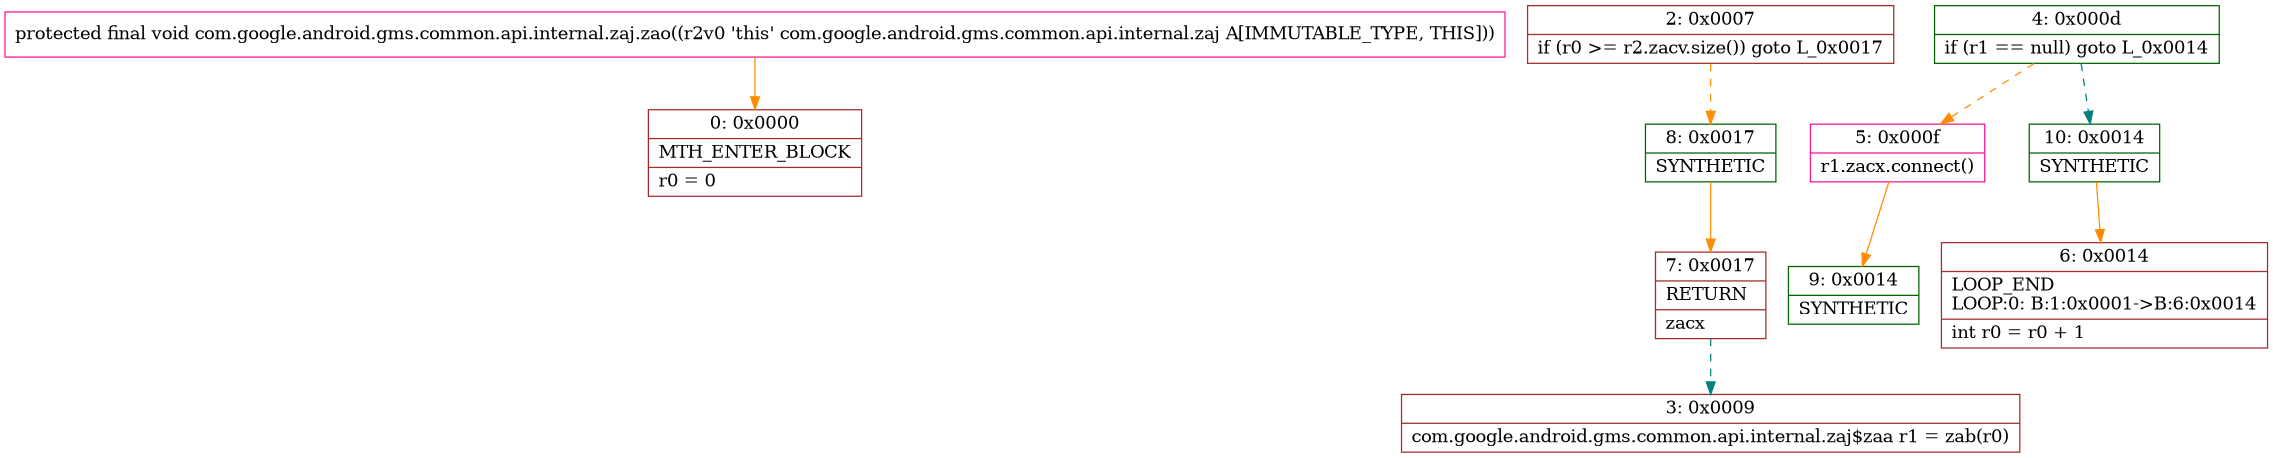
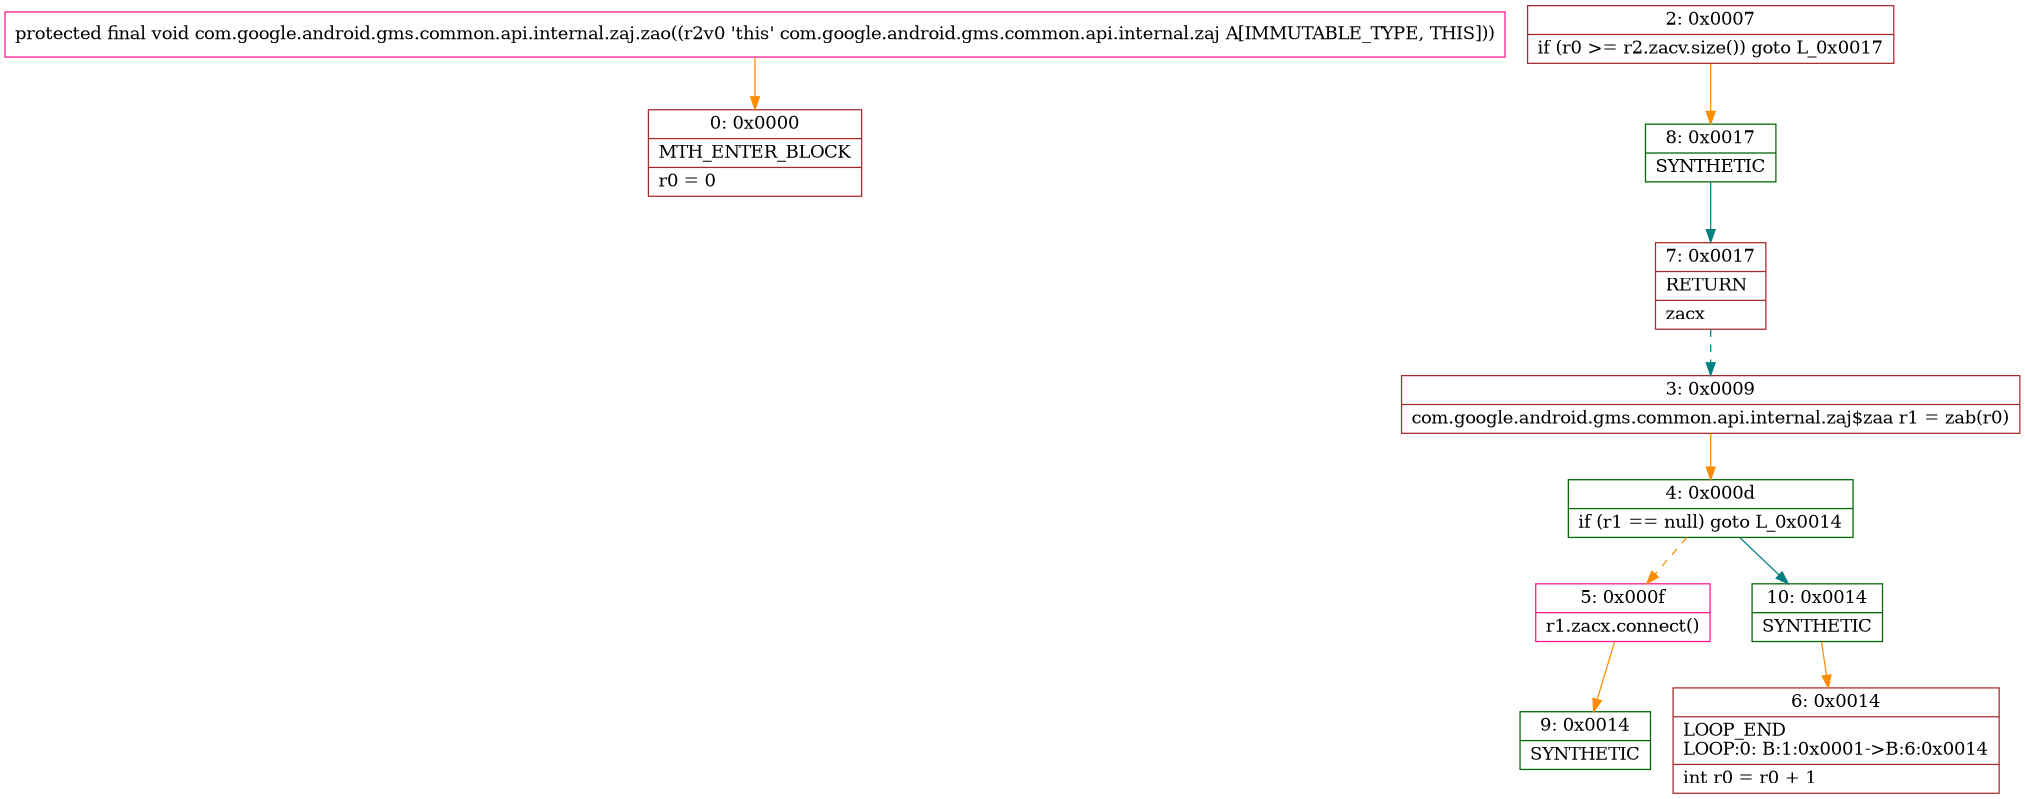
(1711, 88) -> (1711, 88)
(2085, 88) -> (1759, 556)
(1711, 210) -> (1711, 206)
none -> (1711, 450)
